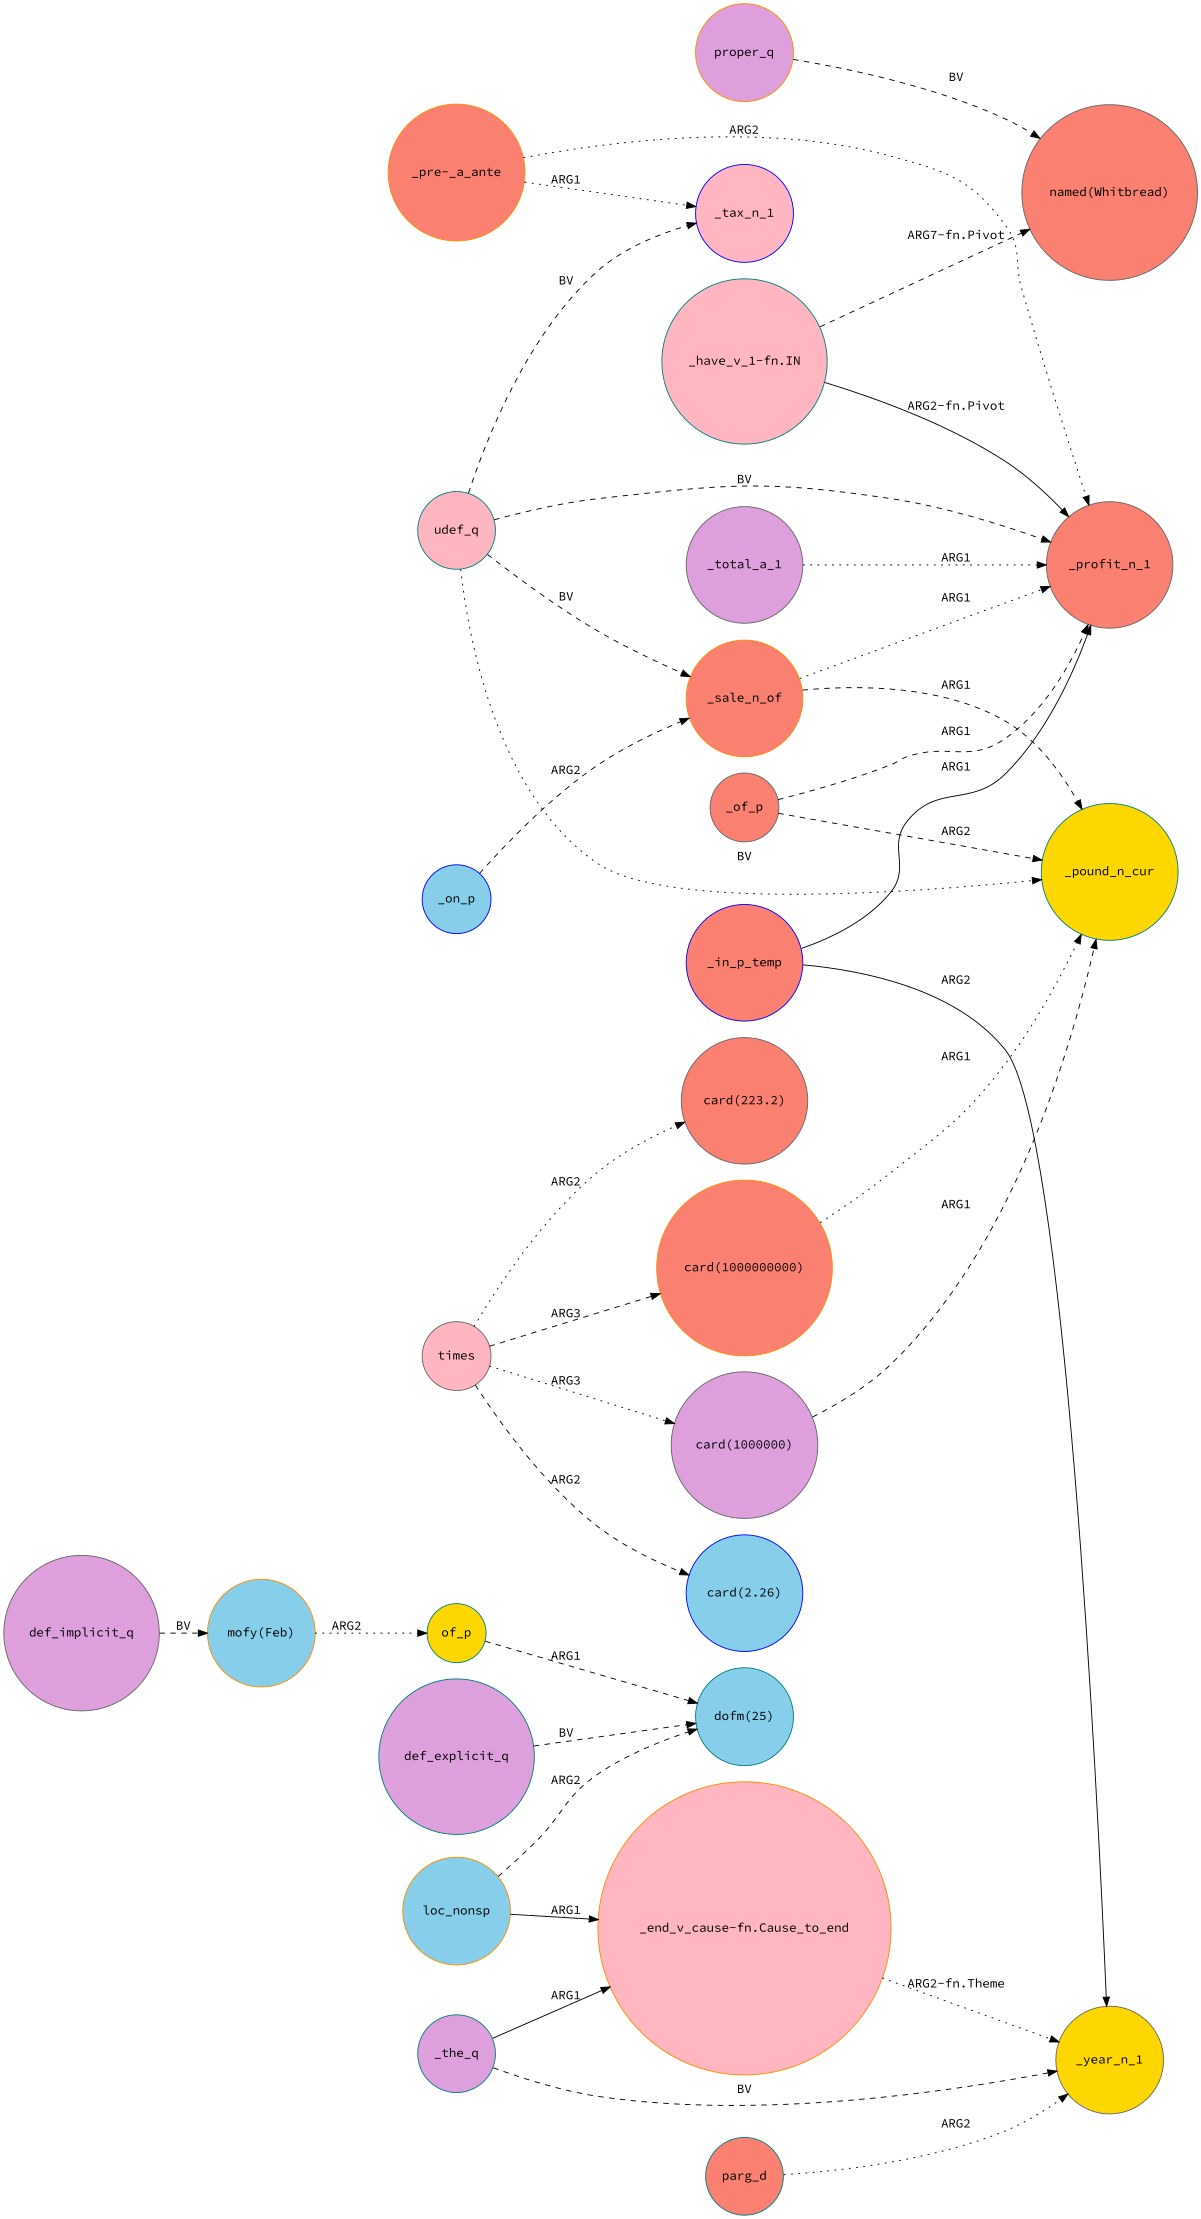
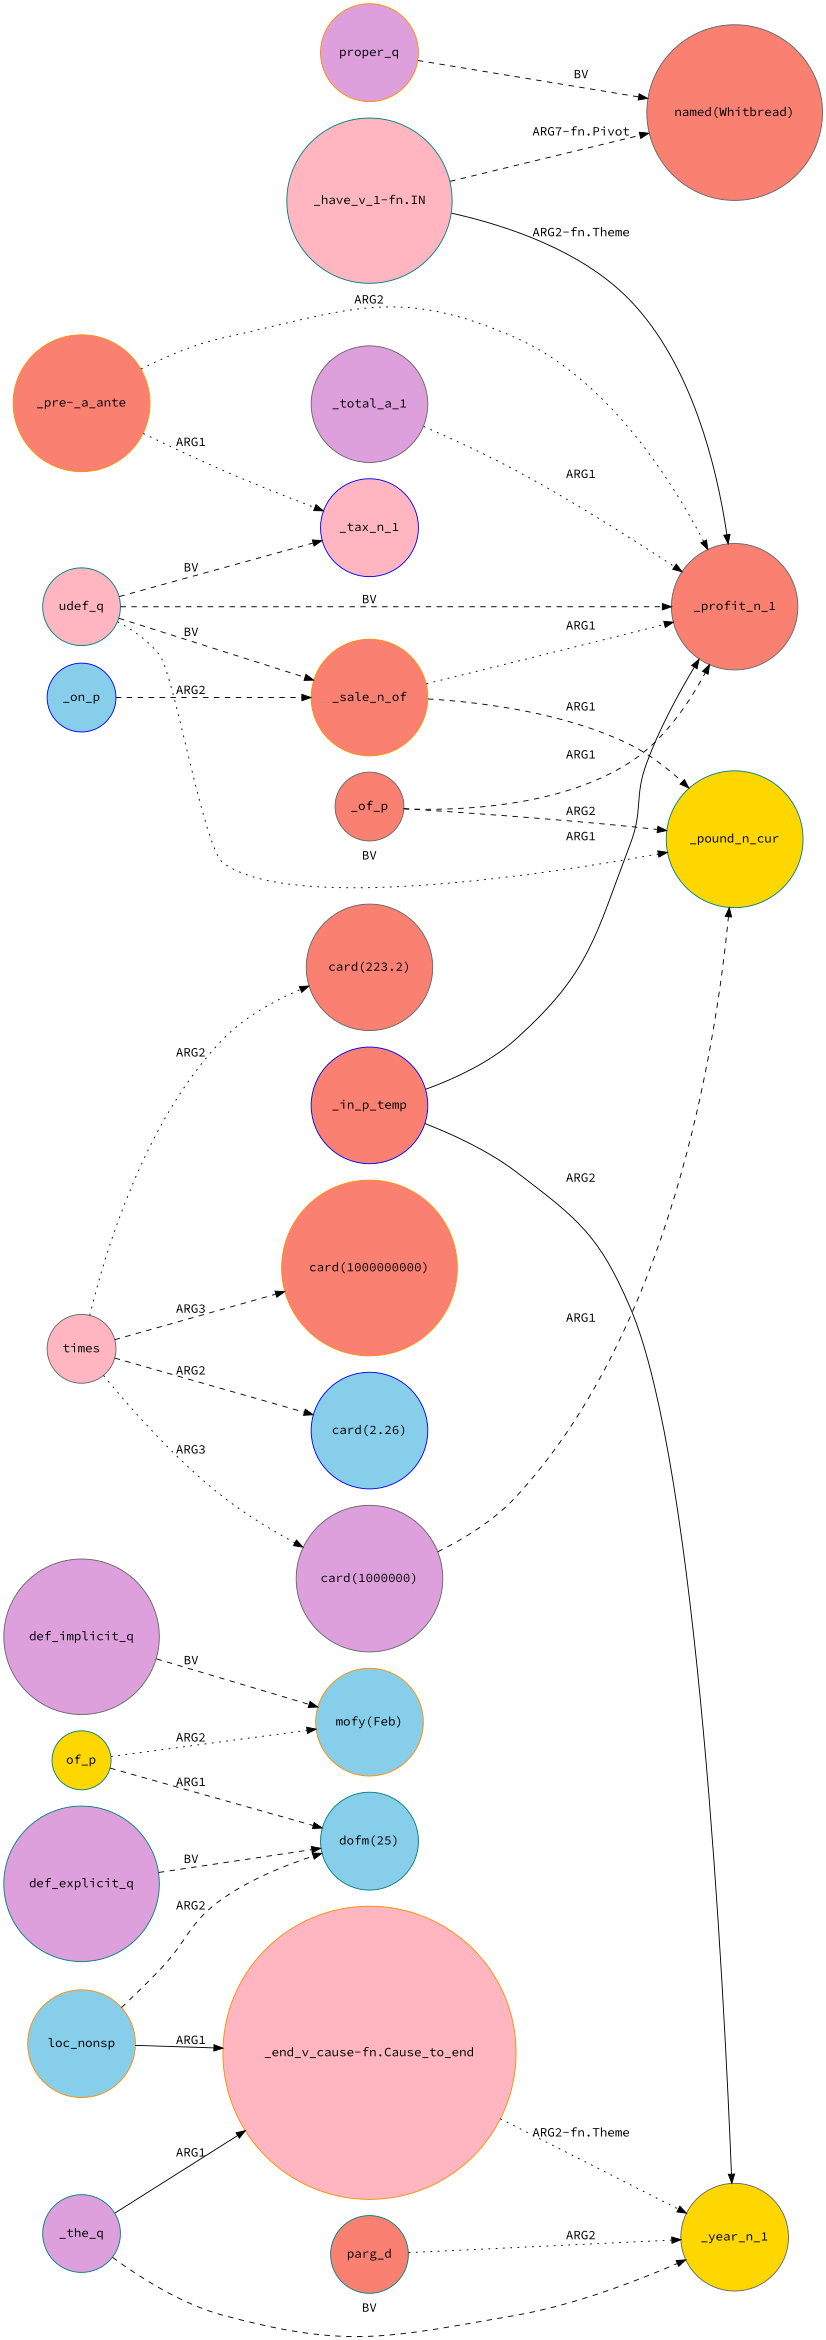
(956, 406) -> (581, 233)
(972, 1104) -> none
(366, 1633) -> (209, 1743)
